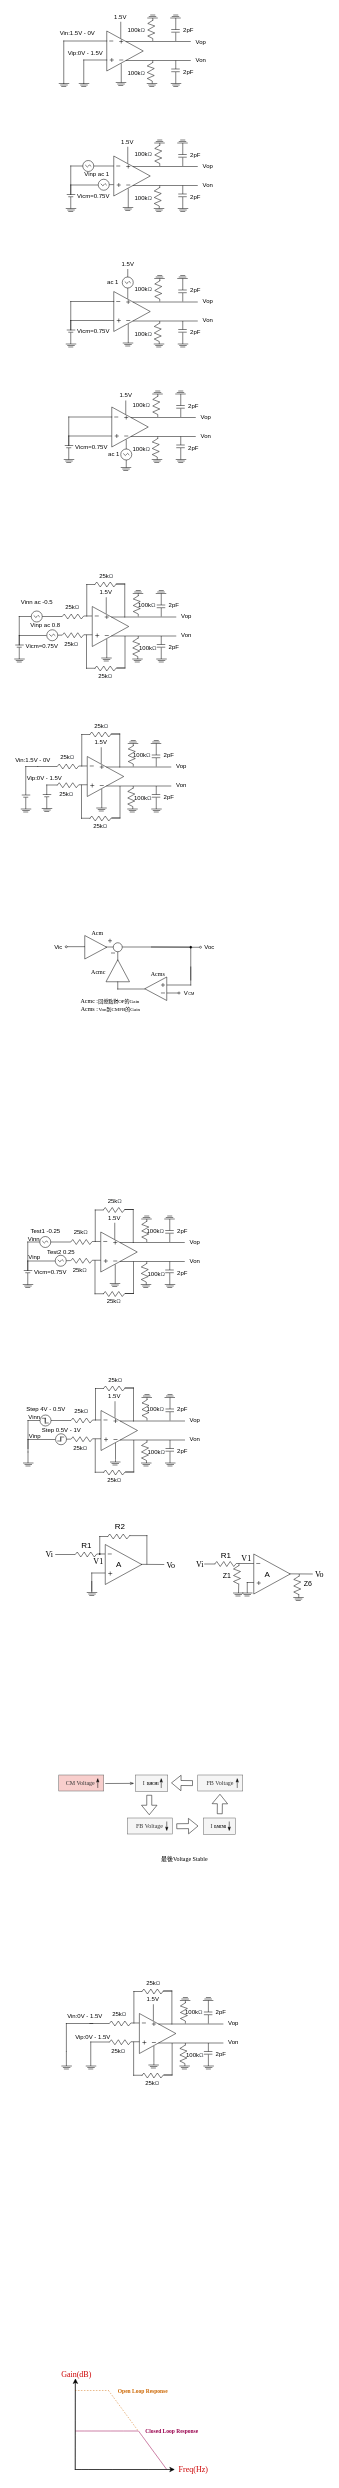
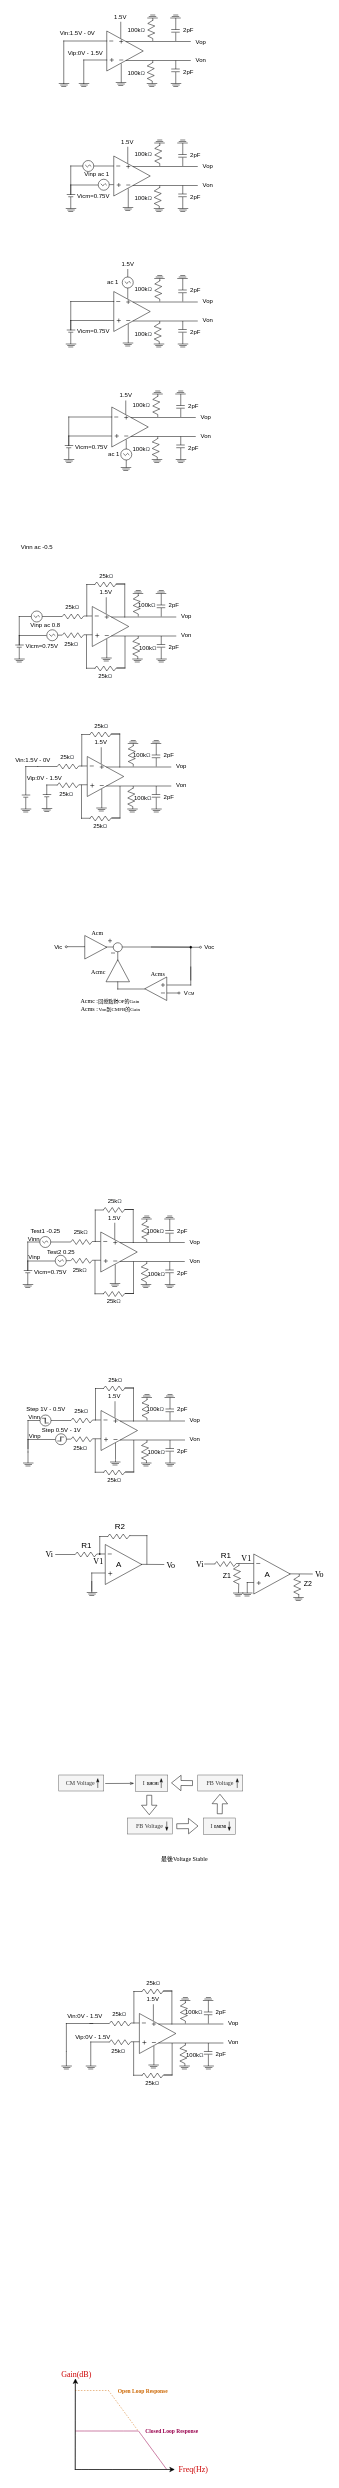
(37, 602) -> (37, 547)
(46, 1409) -> (46, 1409)
(308, 1584) -> (308, 1584)
(81, 1783) -> (81, 1783)
